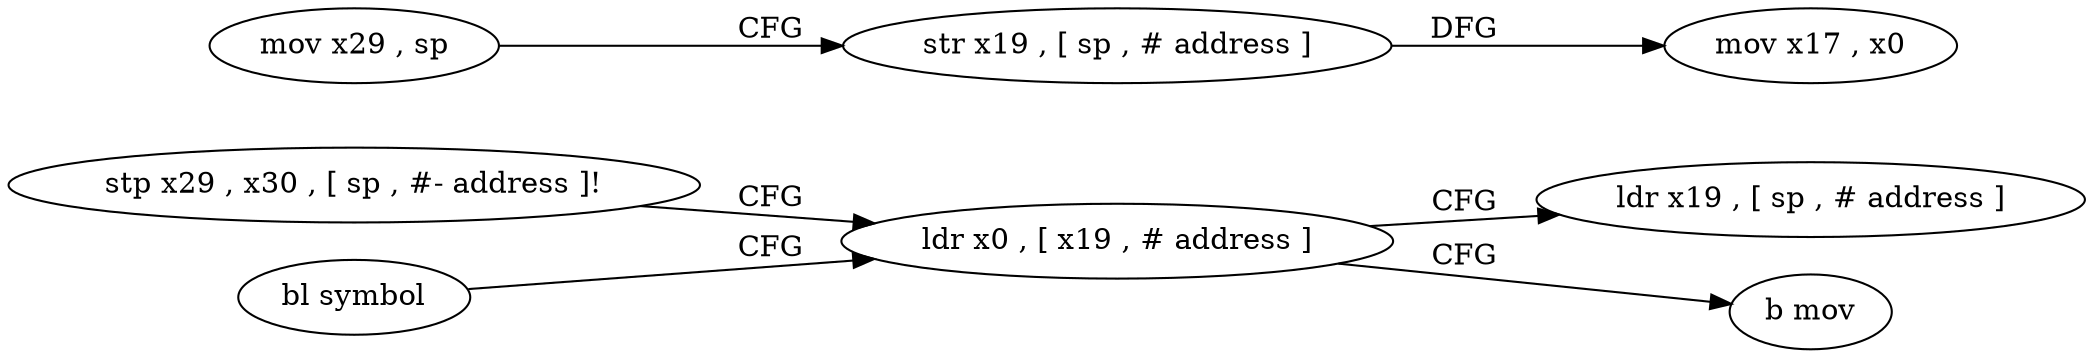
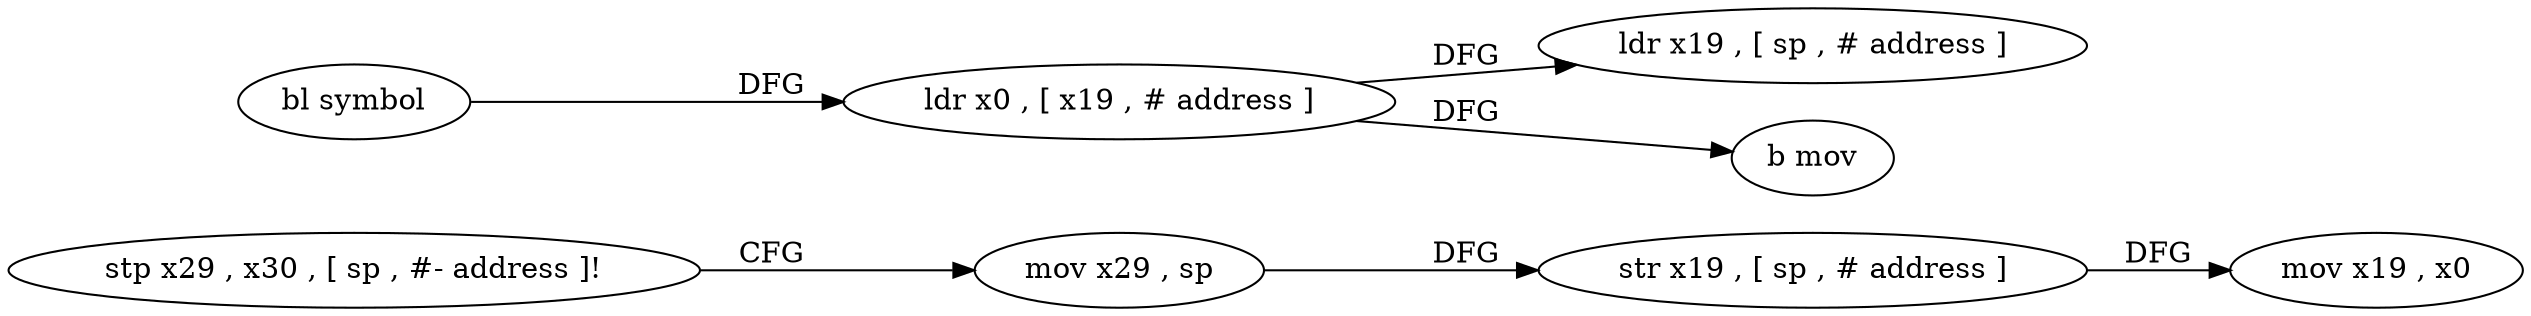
(771, 30) -> (1467, 255)
(1811, 46) -> (2376, 270)
(1465, 203) -> (1467, 57)
(747, 214) -> (827, 270)
(771, 248) -> (772, 86)
(1465, 257) -> (1467, 113)
